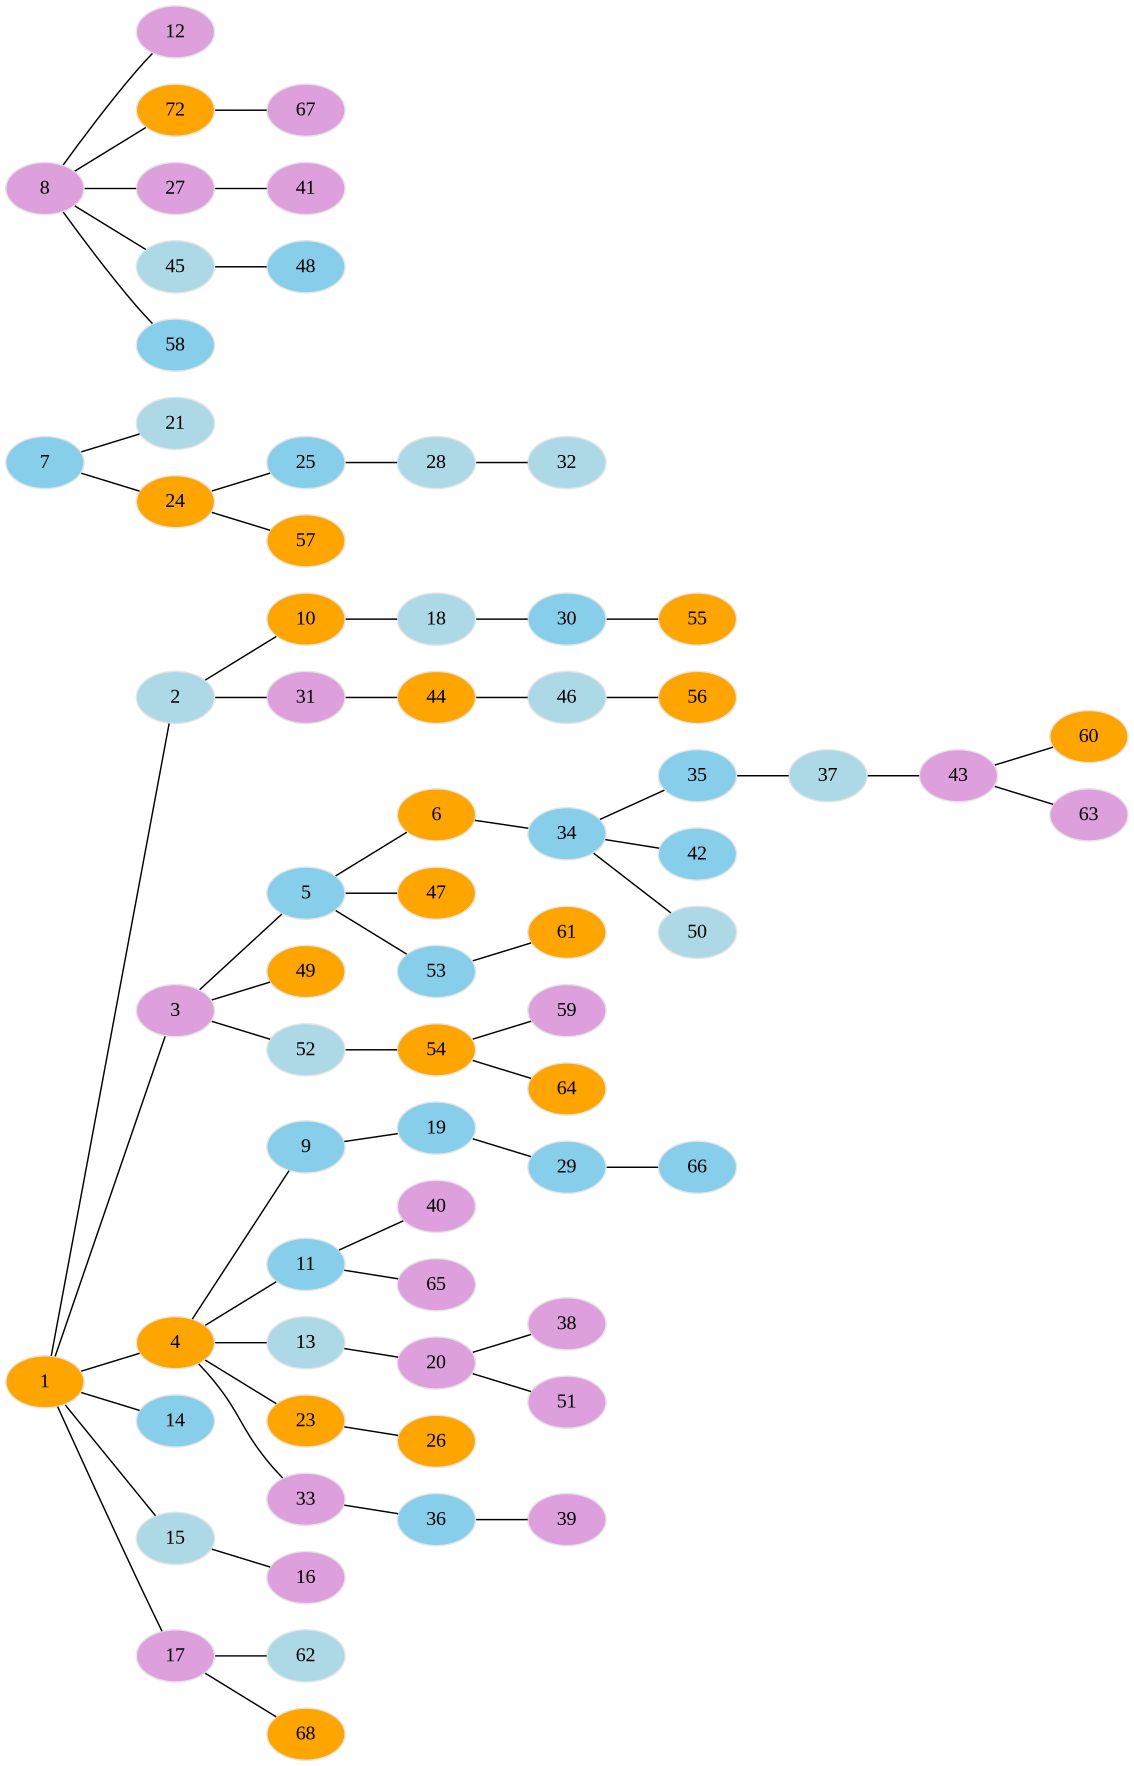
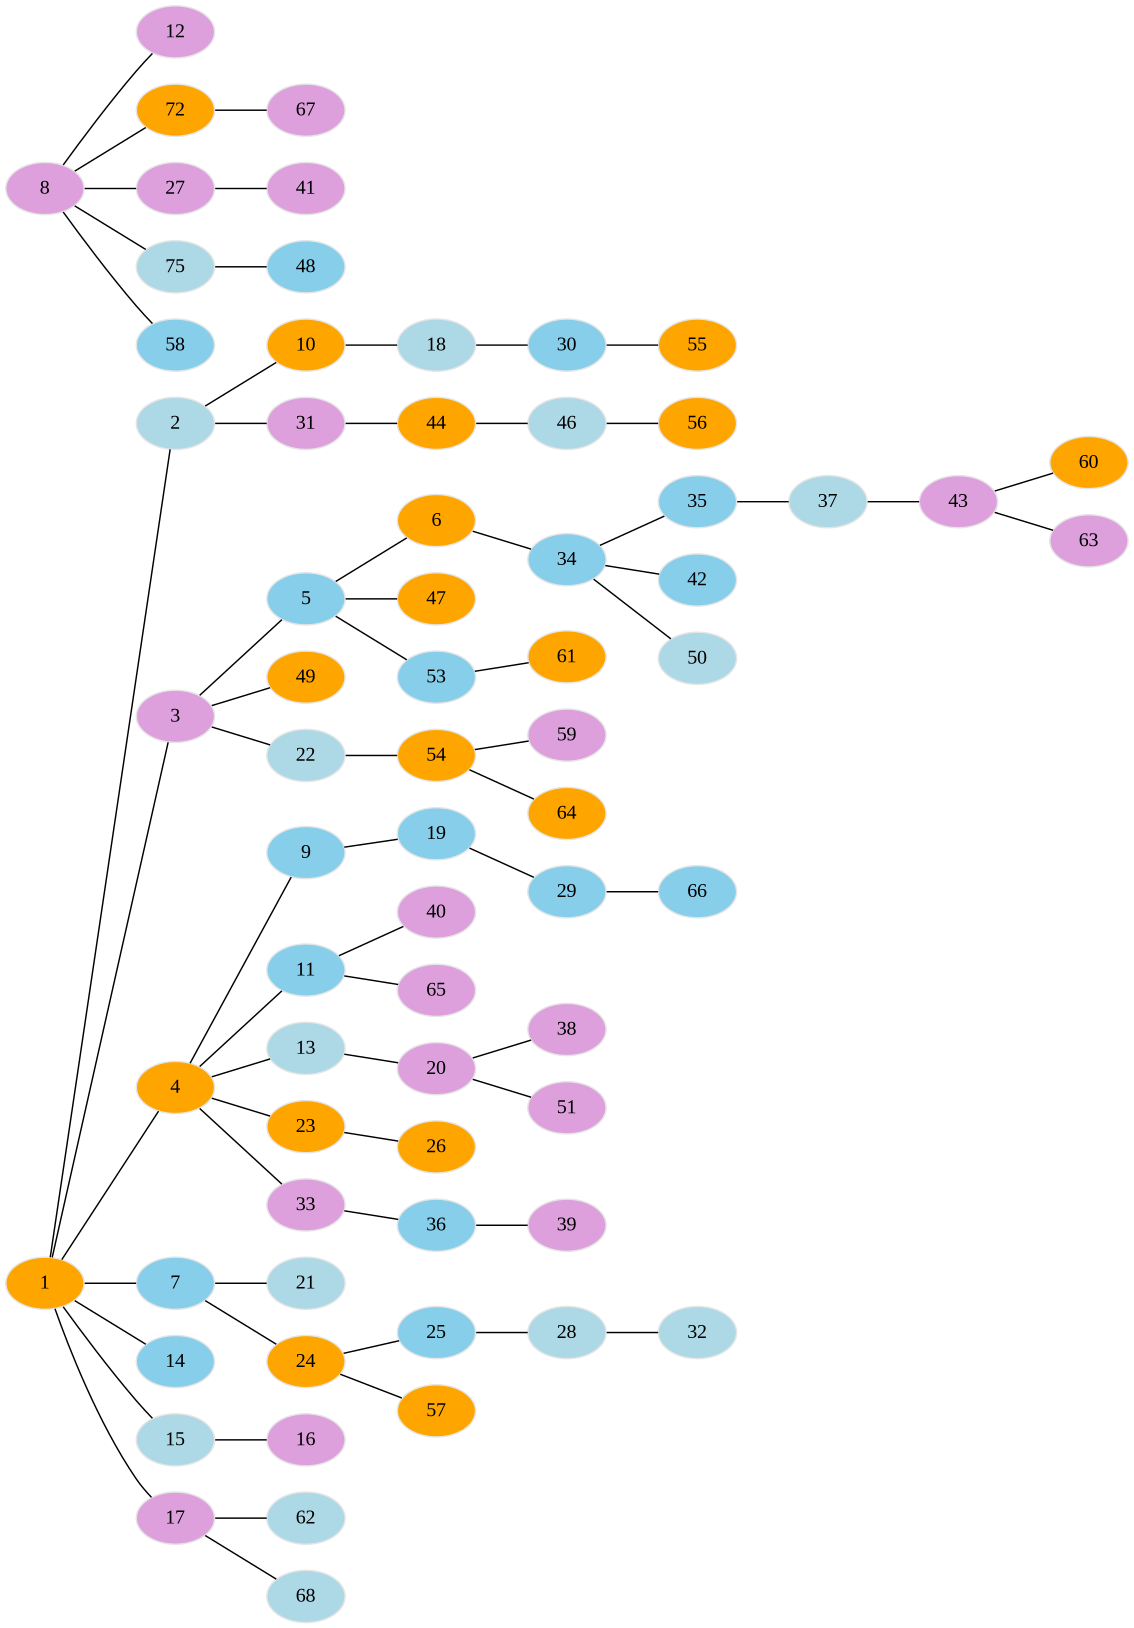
(175, 267) -> (175, 267)
(306, 1050) -> (306, 755)
none -> (110, 1283)
(306, 1734) -> (306, 1596)
